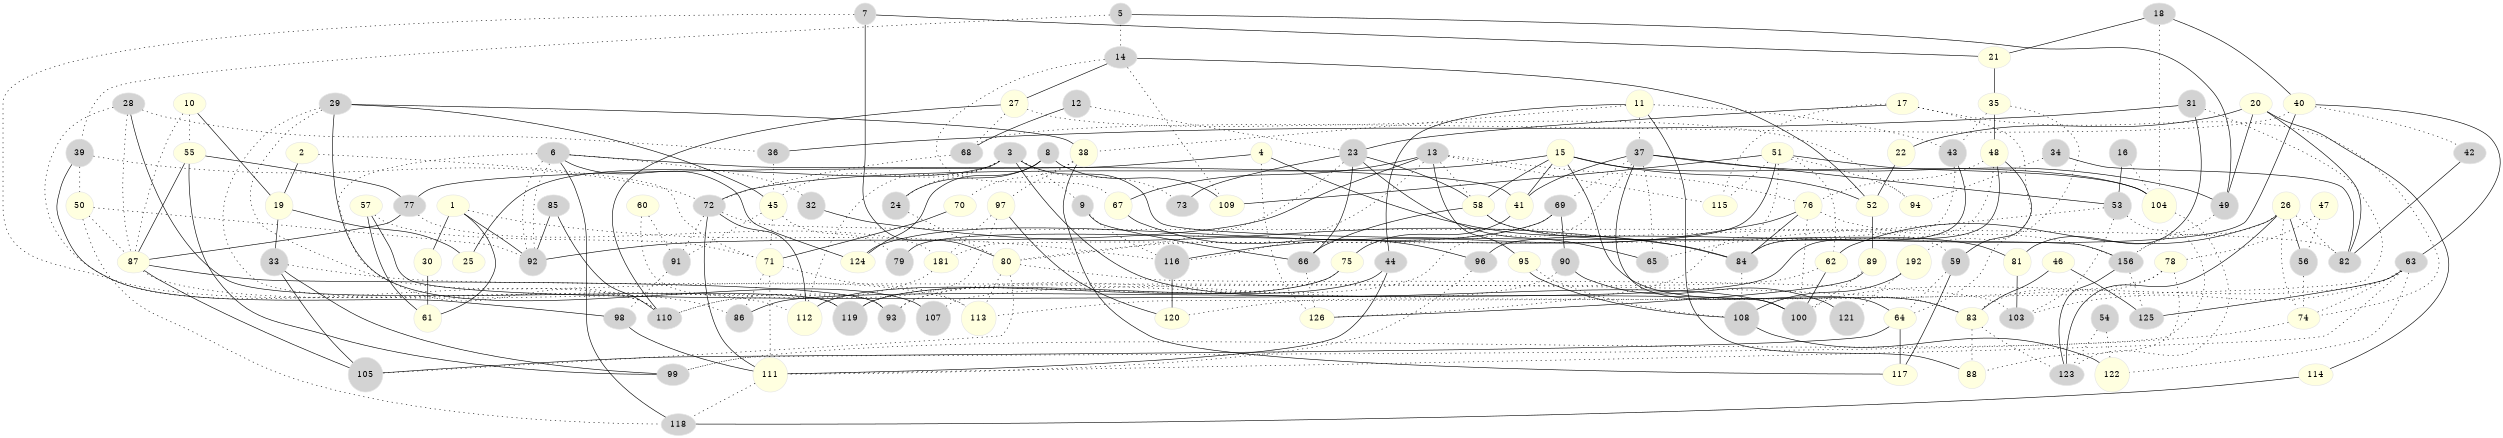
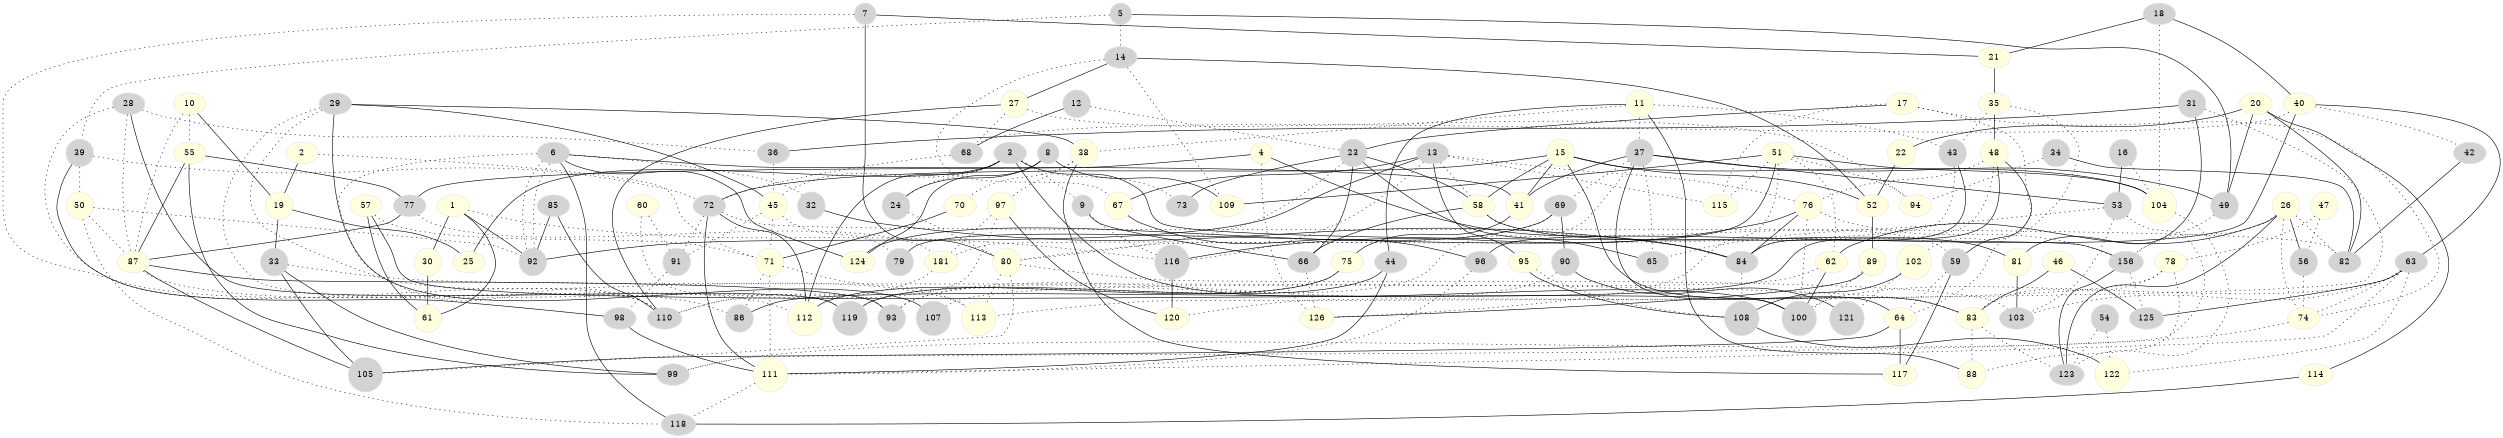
(874, 191) -> (874, 191)
(1914, 262) -> (1914, 262)
